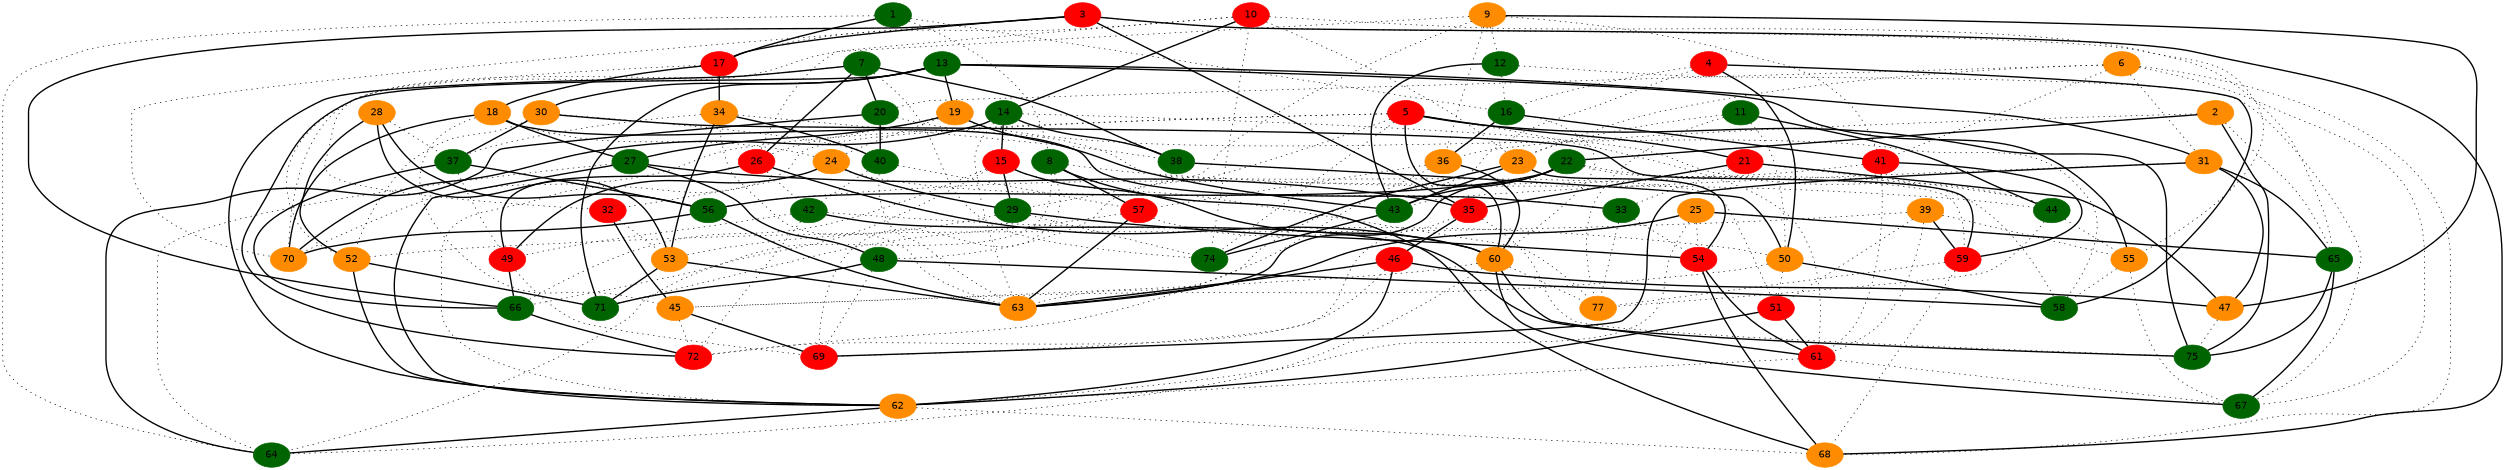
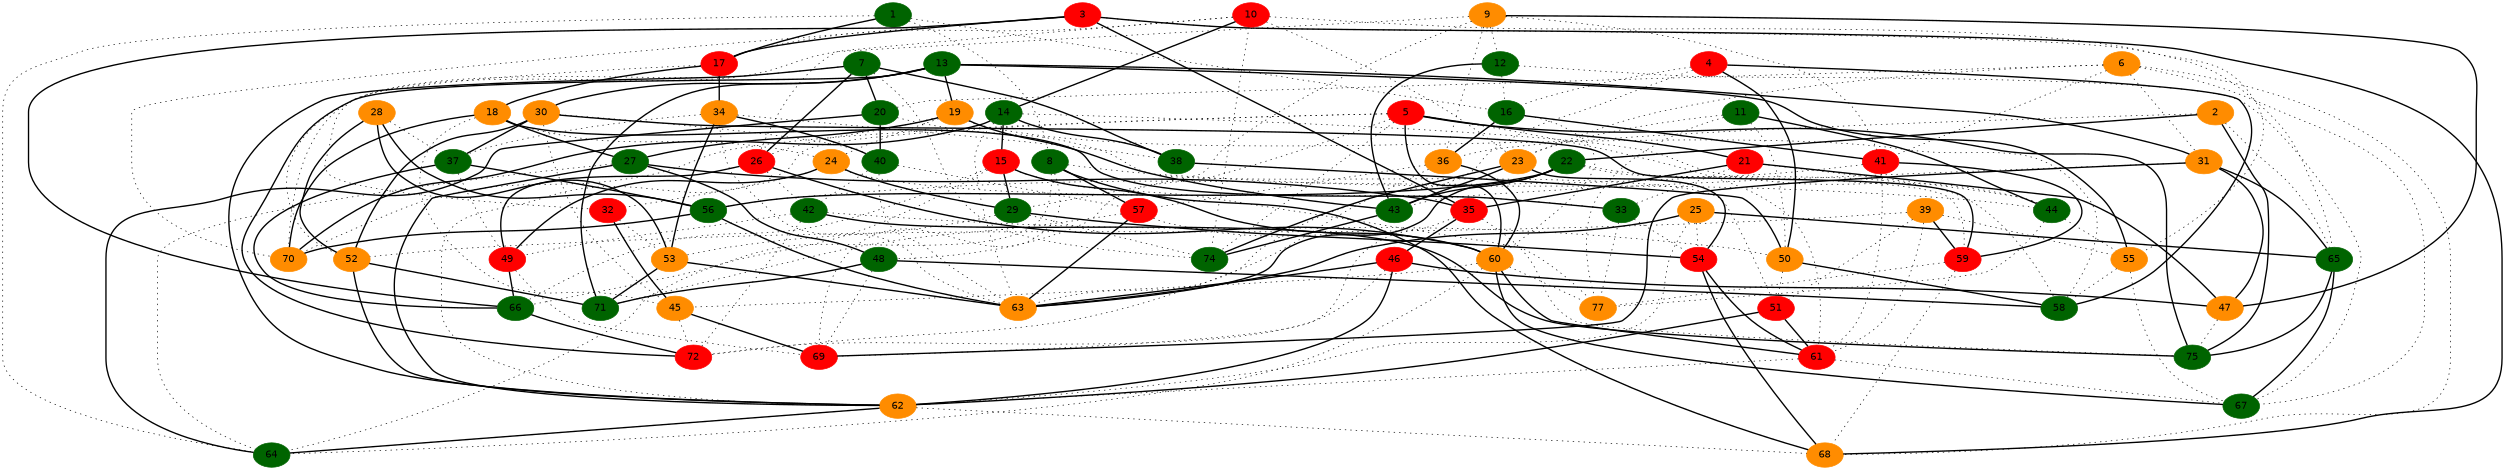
(419, 155) -> (419, 155)
(1231, 293) -> (590, 234)
